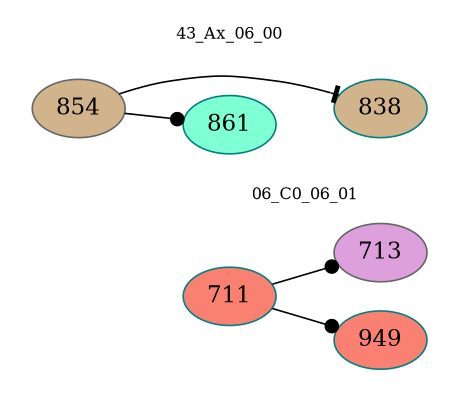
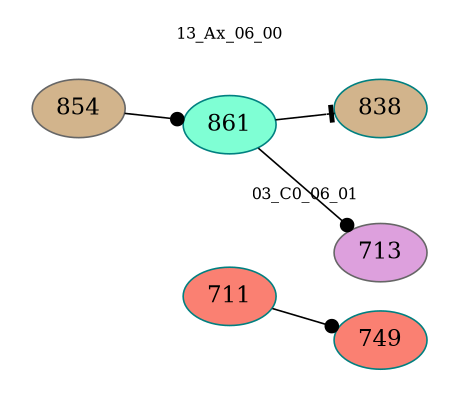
(230, 35) -> (230, 35)
(225, 76) -> (301, 117)
(305, 195) -> (305, 195)
(299, 276) -> (307, 190)
(381, 340) -> (381, 340)
